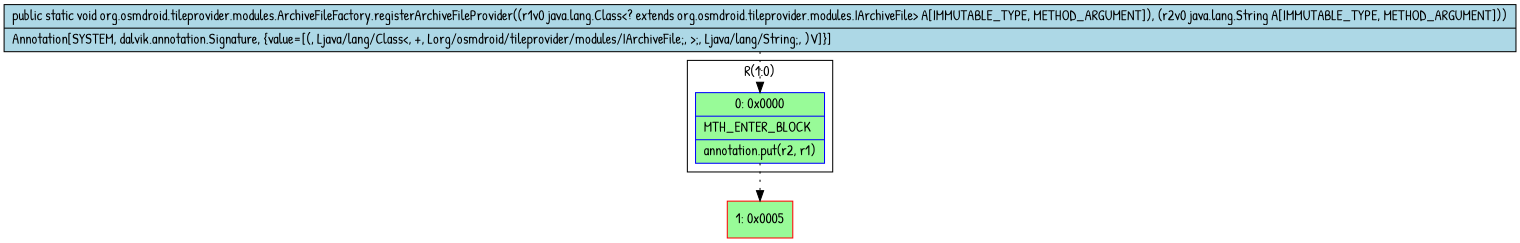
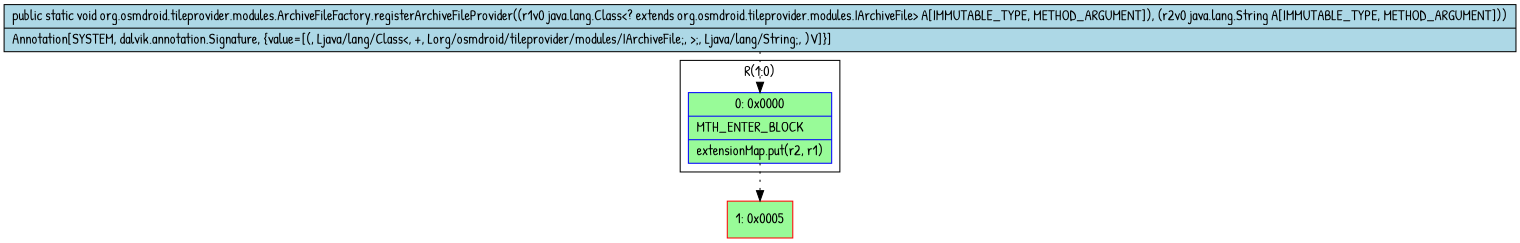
(760, 151) -> (760, 151)
